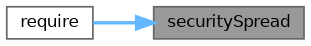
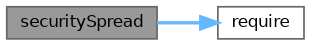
(115, 23) -> (179, 23)
